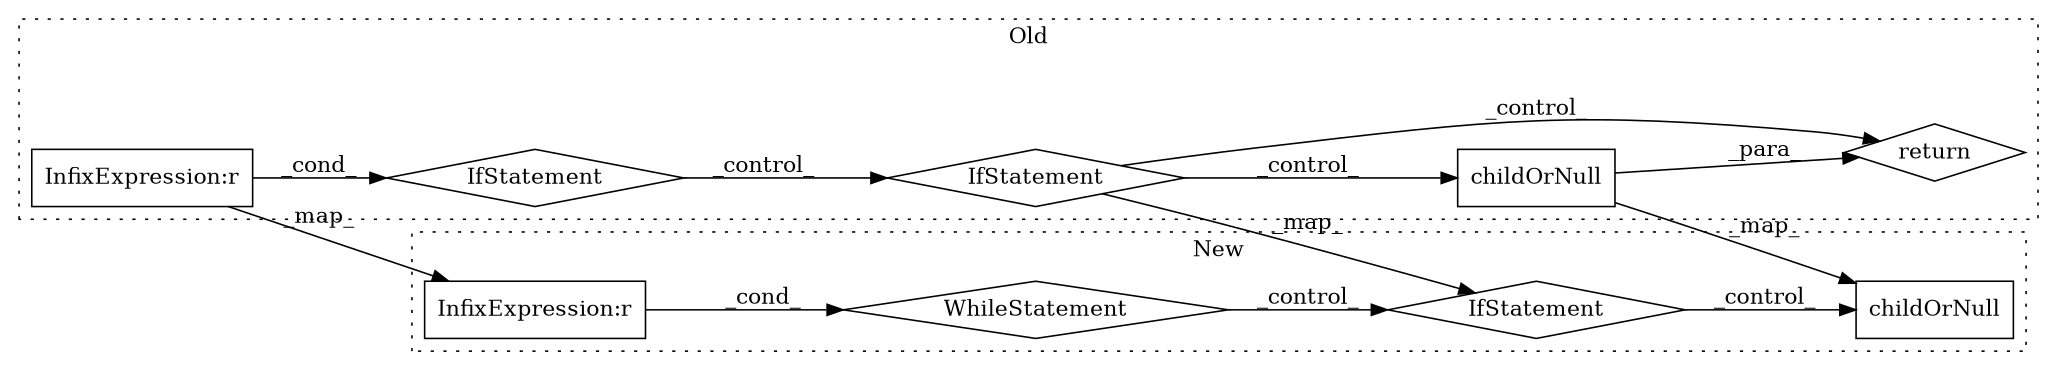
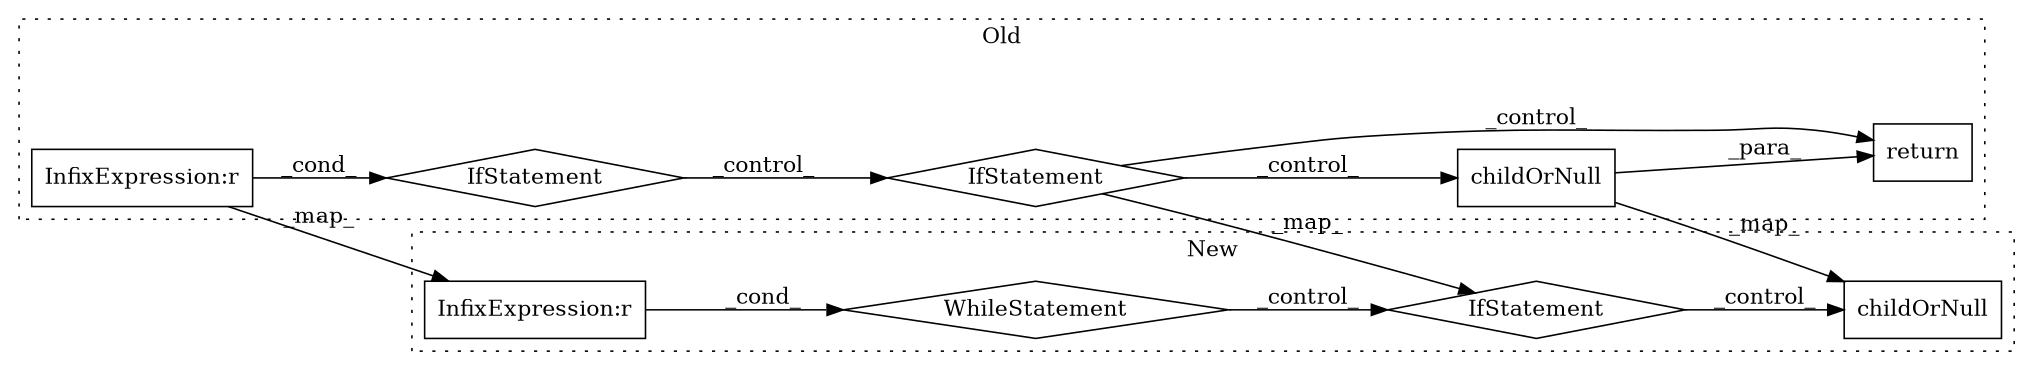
(1935, 153) -> (1923, 153)
